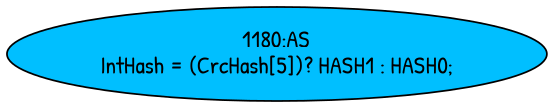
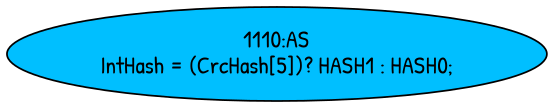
(277, 54) -> (277, 54)
